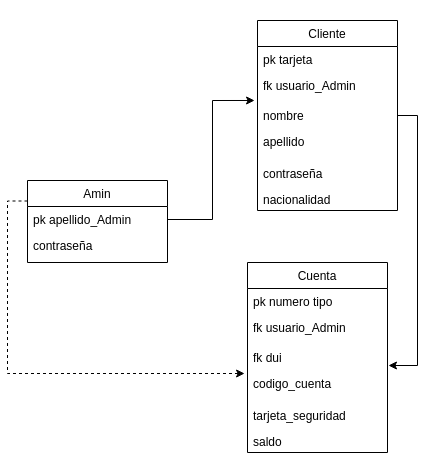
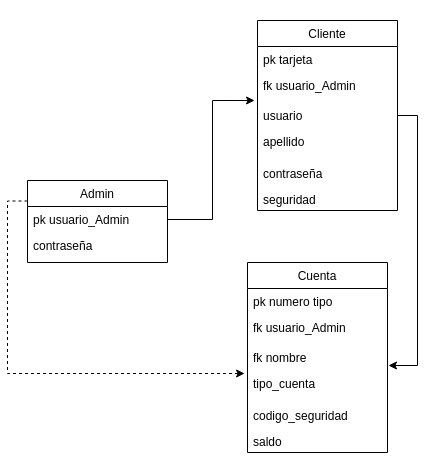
(283, 116) -> (285, 116)
(97, 194) -> (97, 194)
(299, 200) -> (292, 200)
(82, 220) -> (82, 220)
(270, 358) -> (282, 358)
(295, 384) -> (288, 384)
(309, 416) -> (304, 416)
